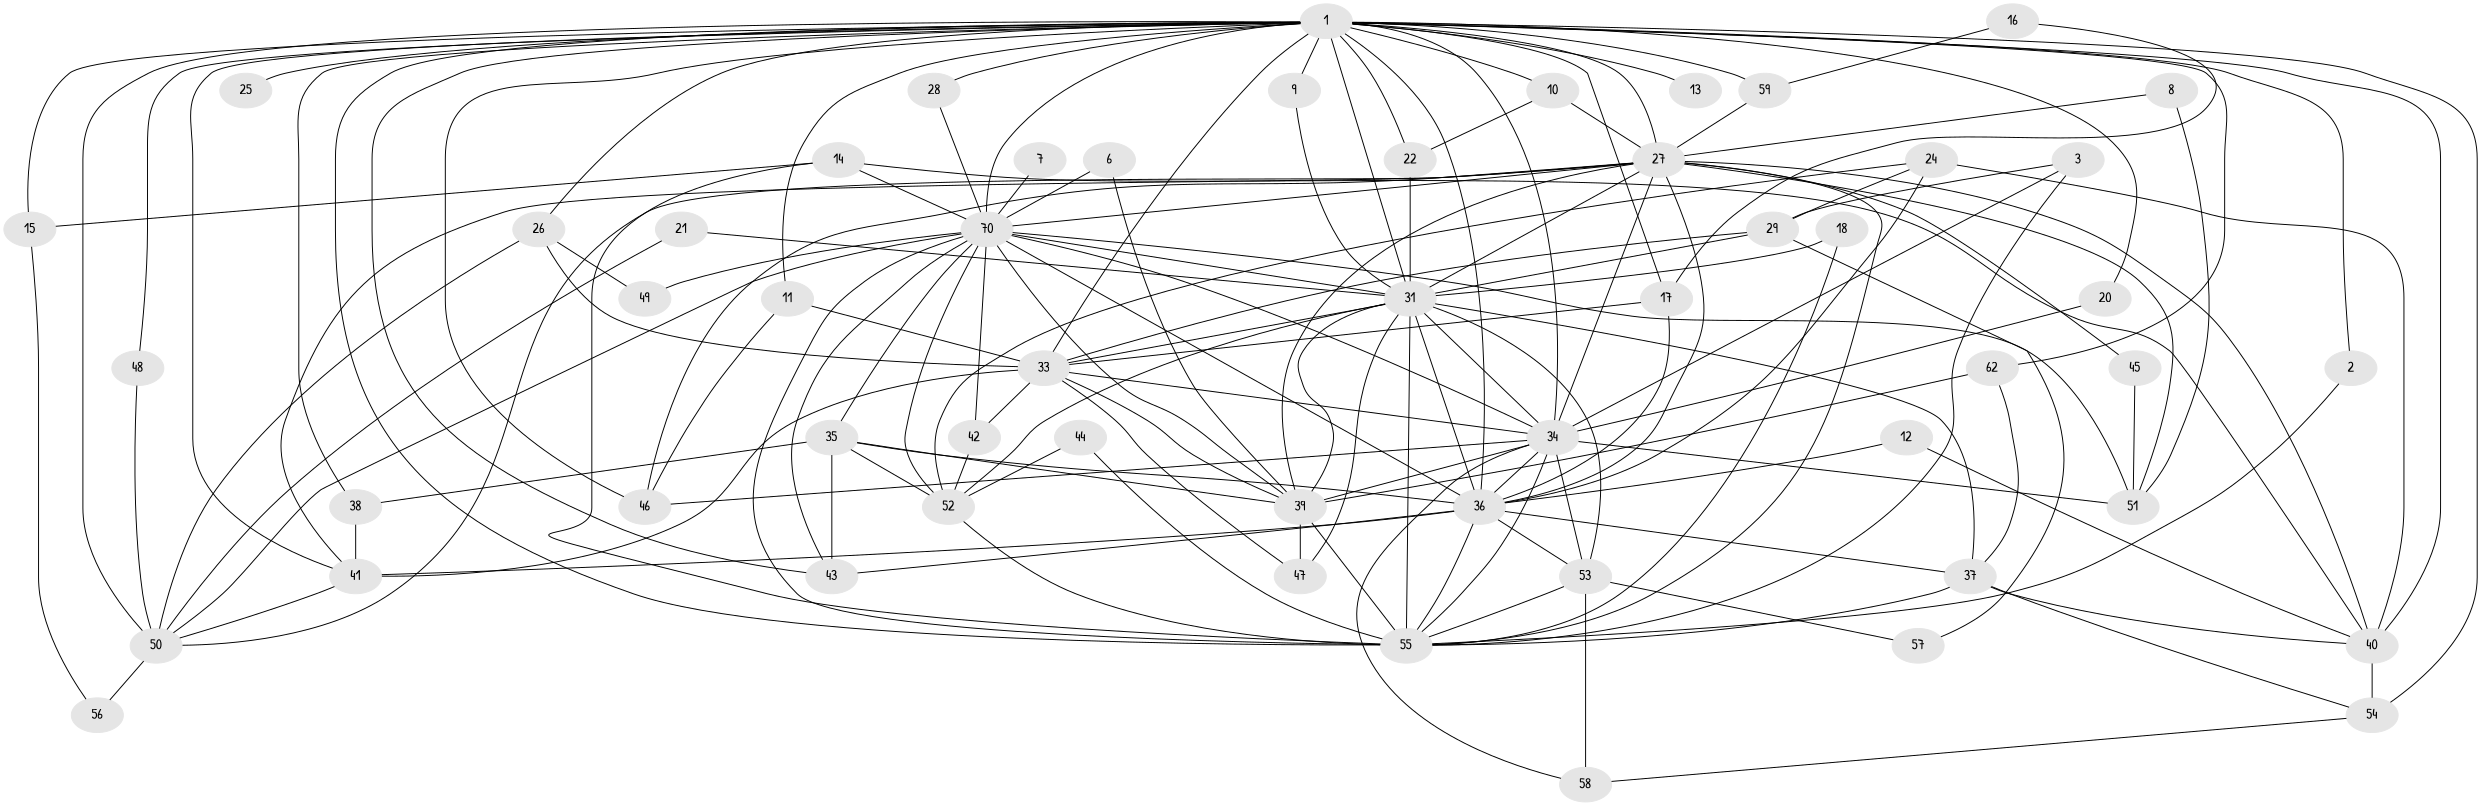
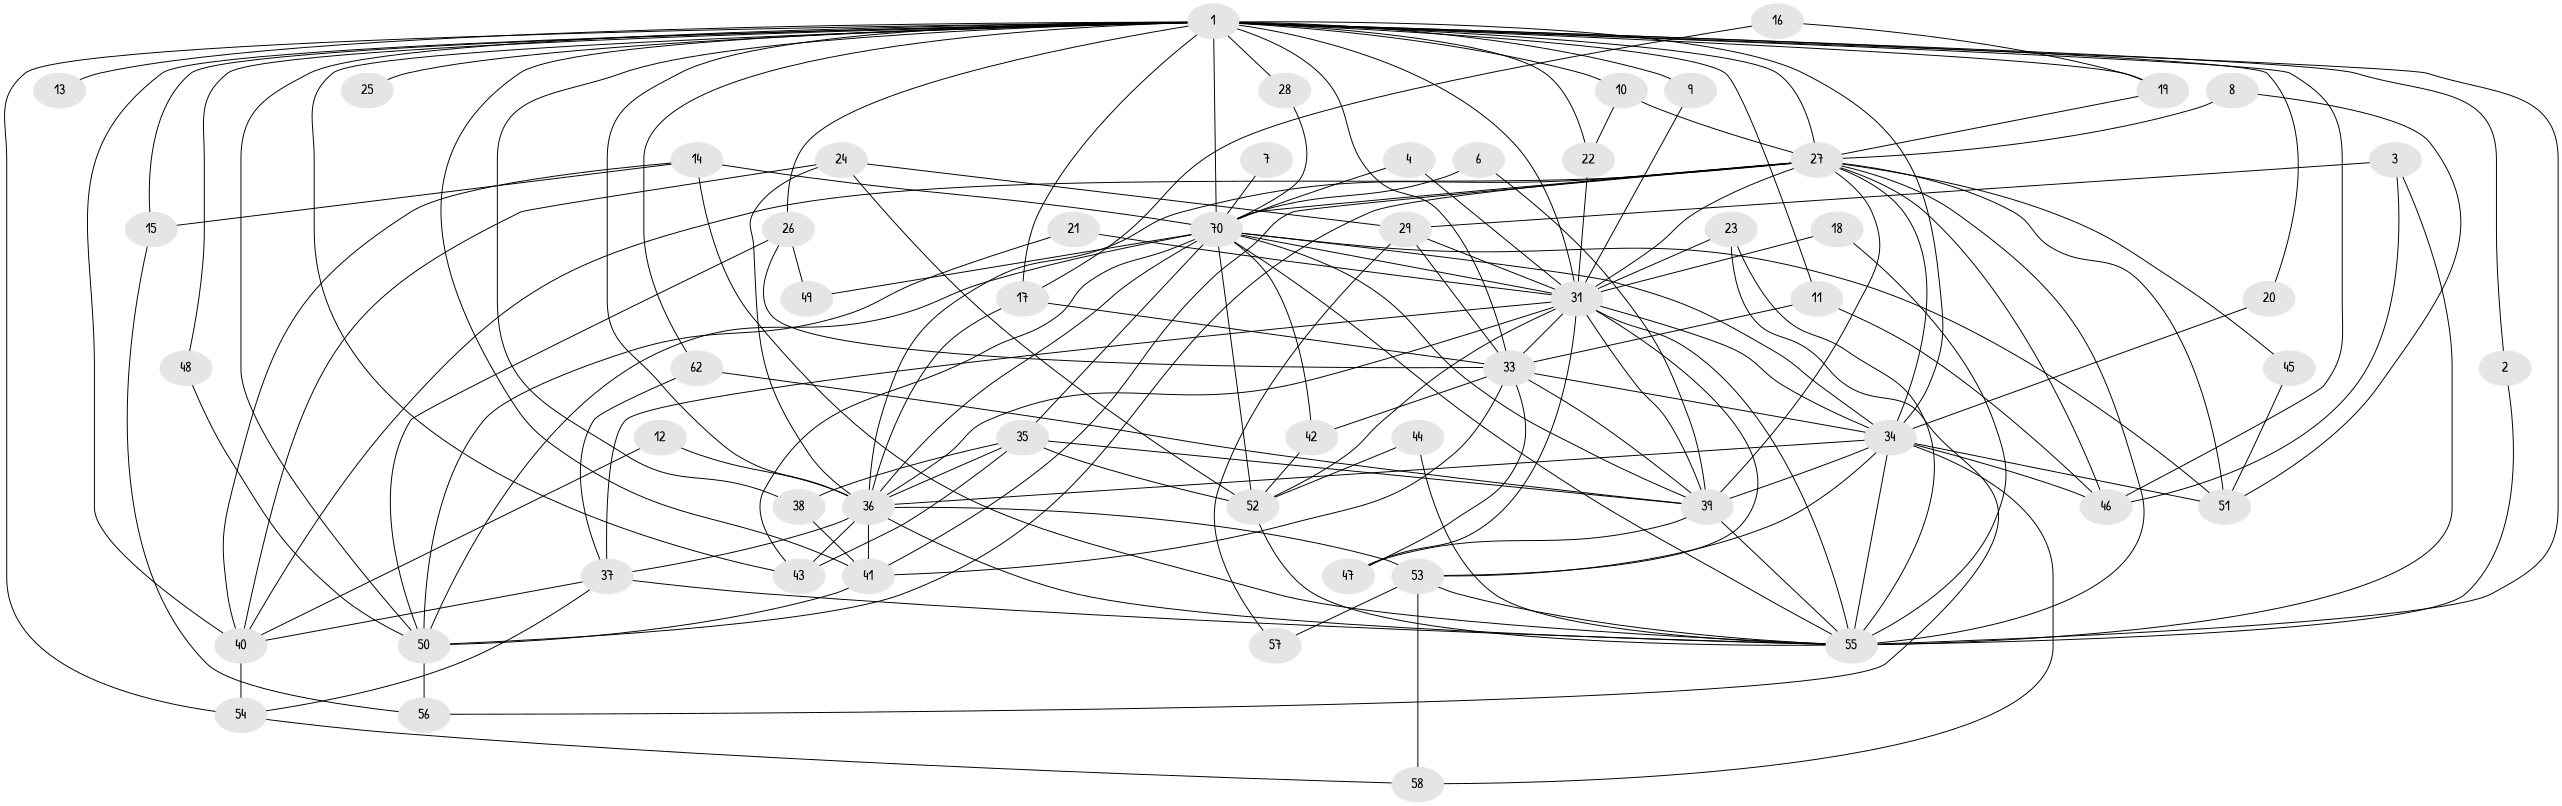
(1765, 91) -> (2163, 91)
none -> (1409, 160)
none -> (1731, 229)
(1828, 292) -> (2342, 401)
